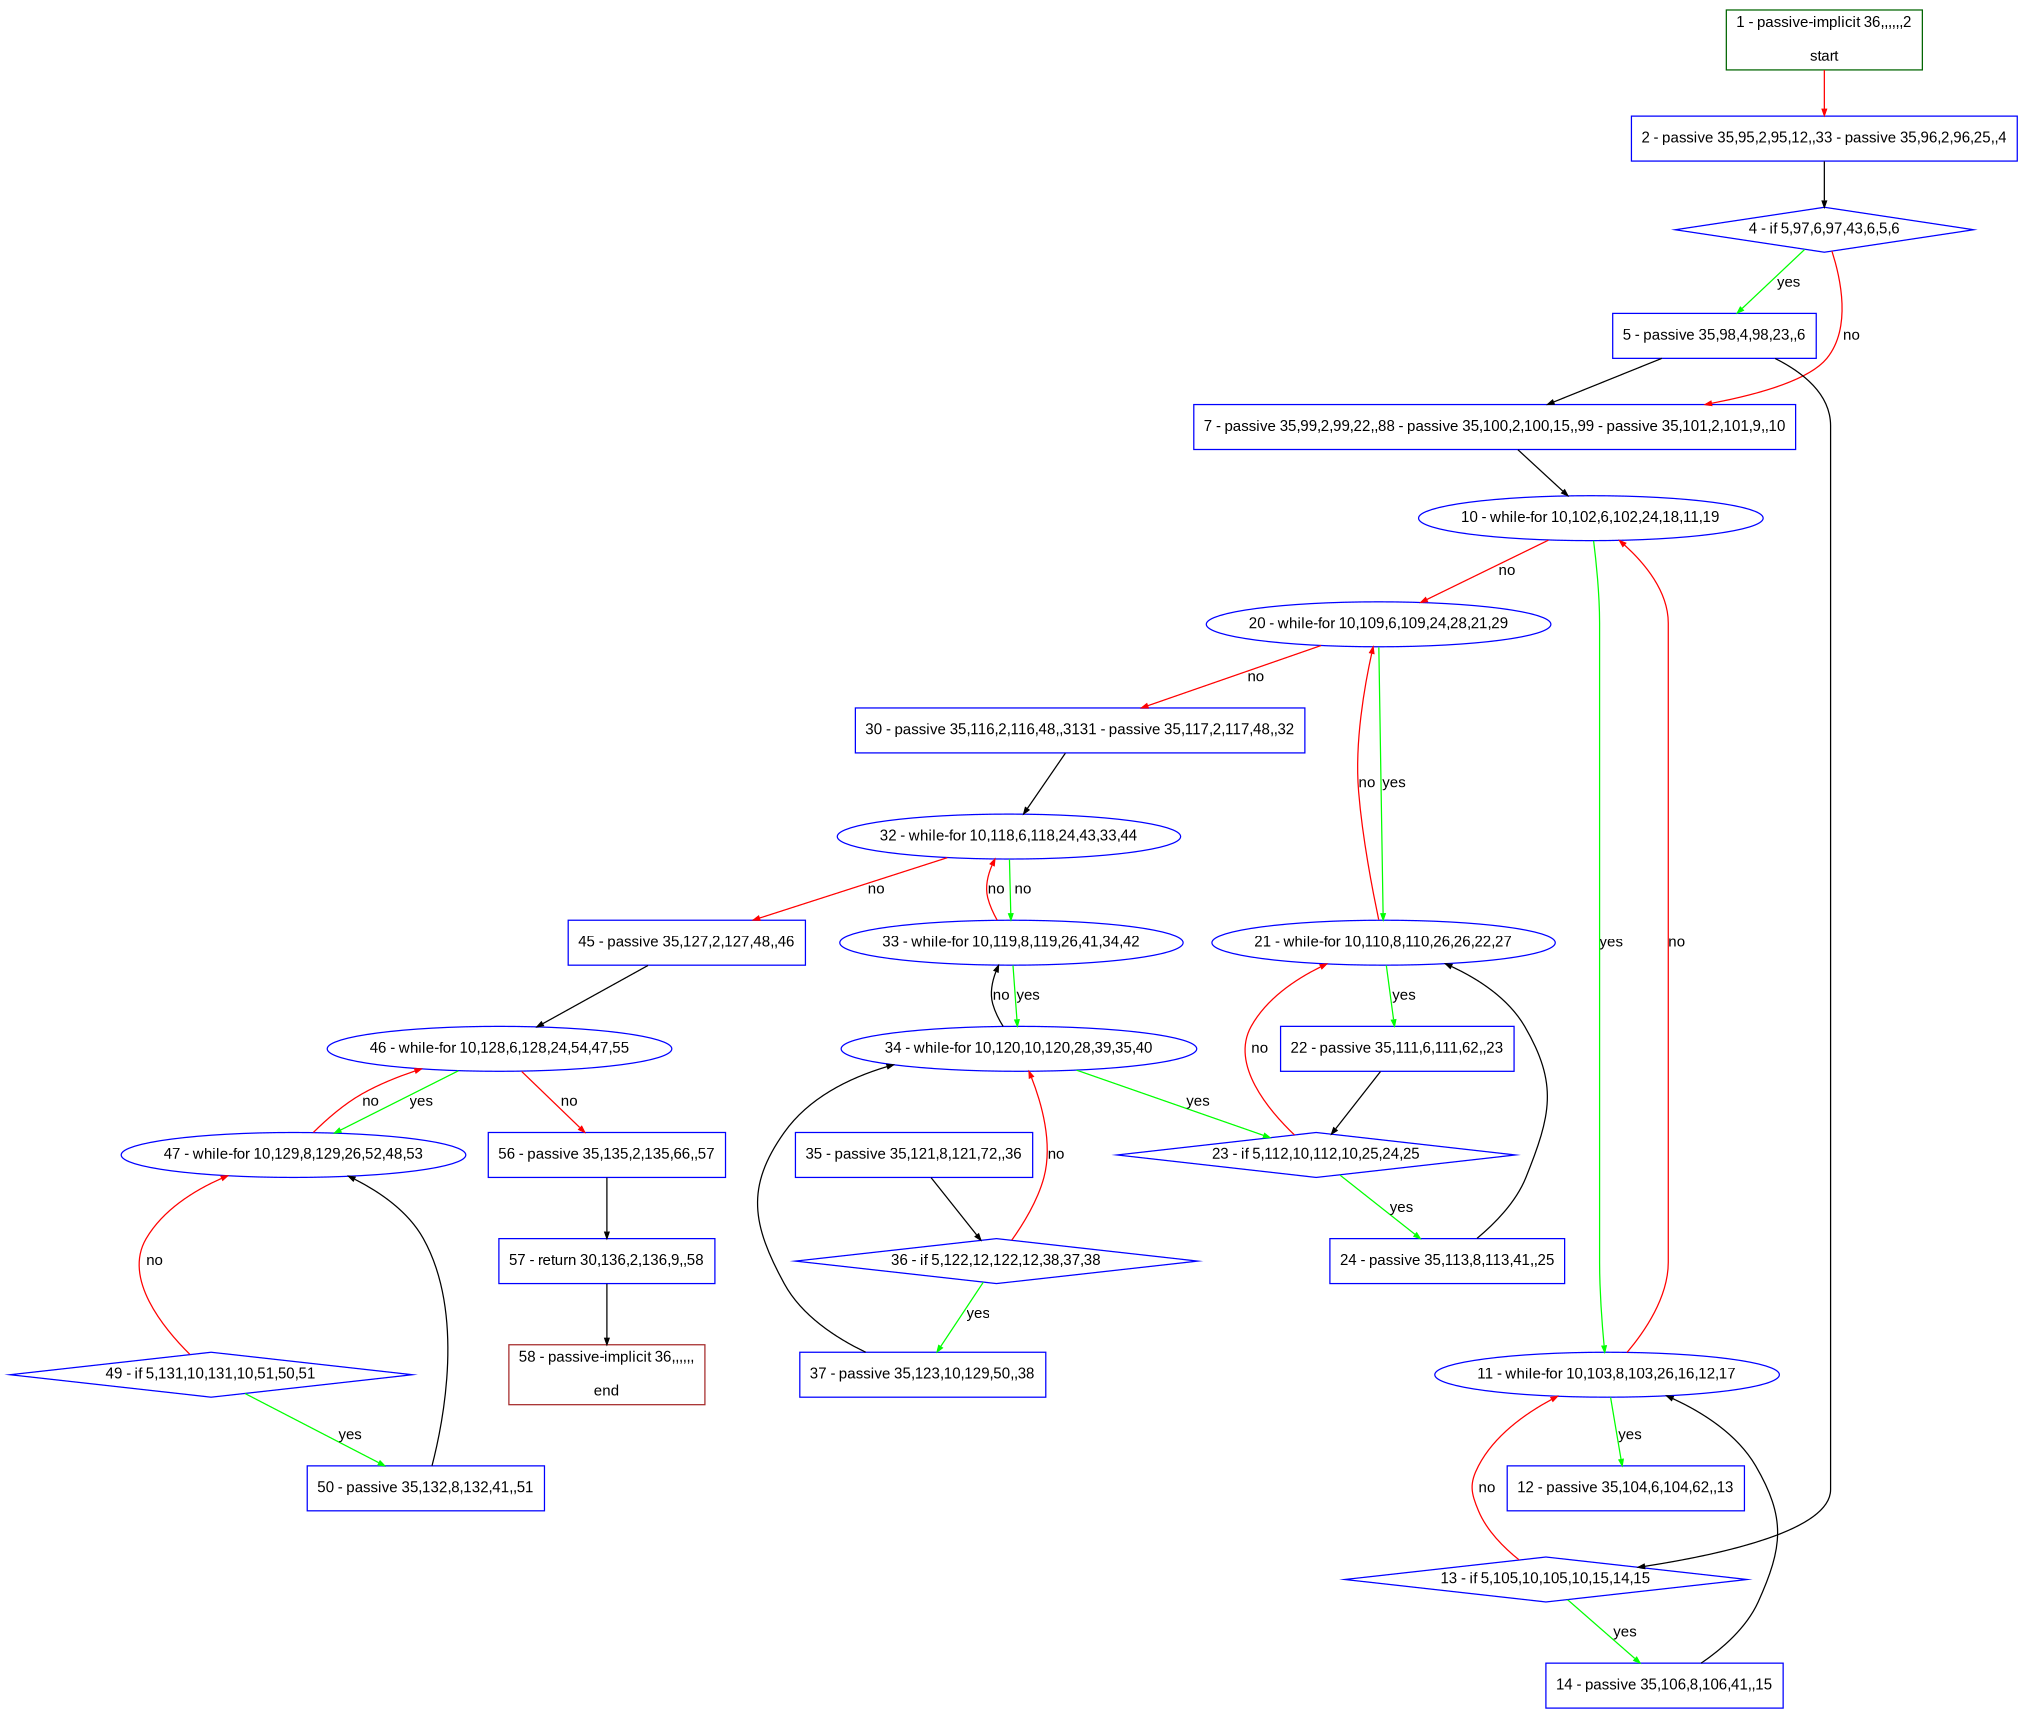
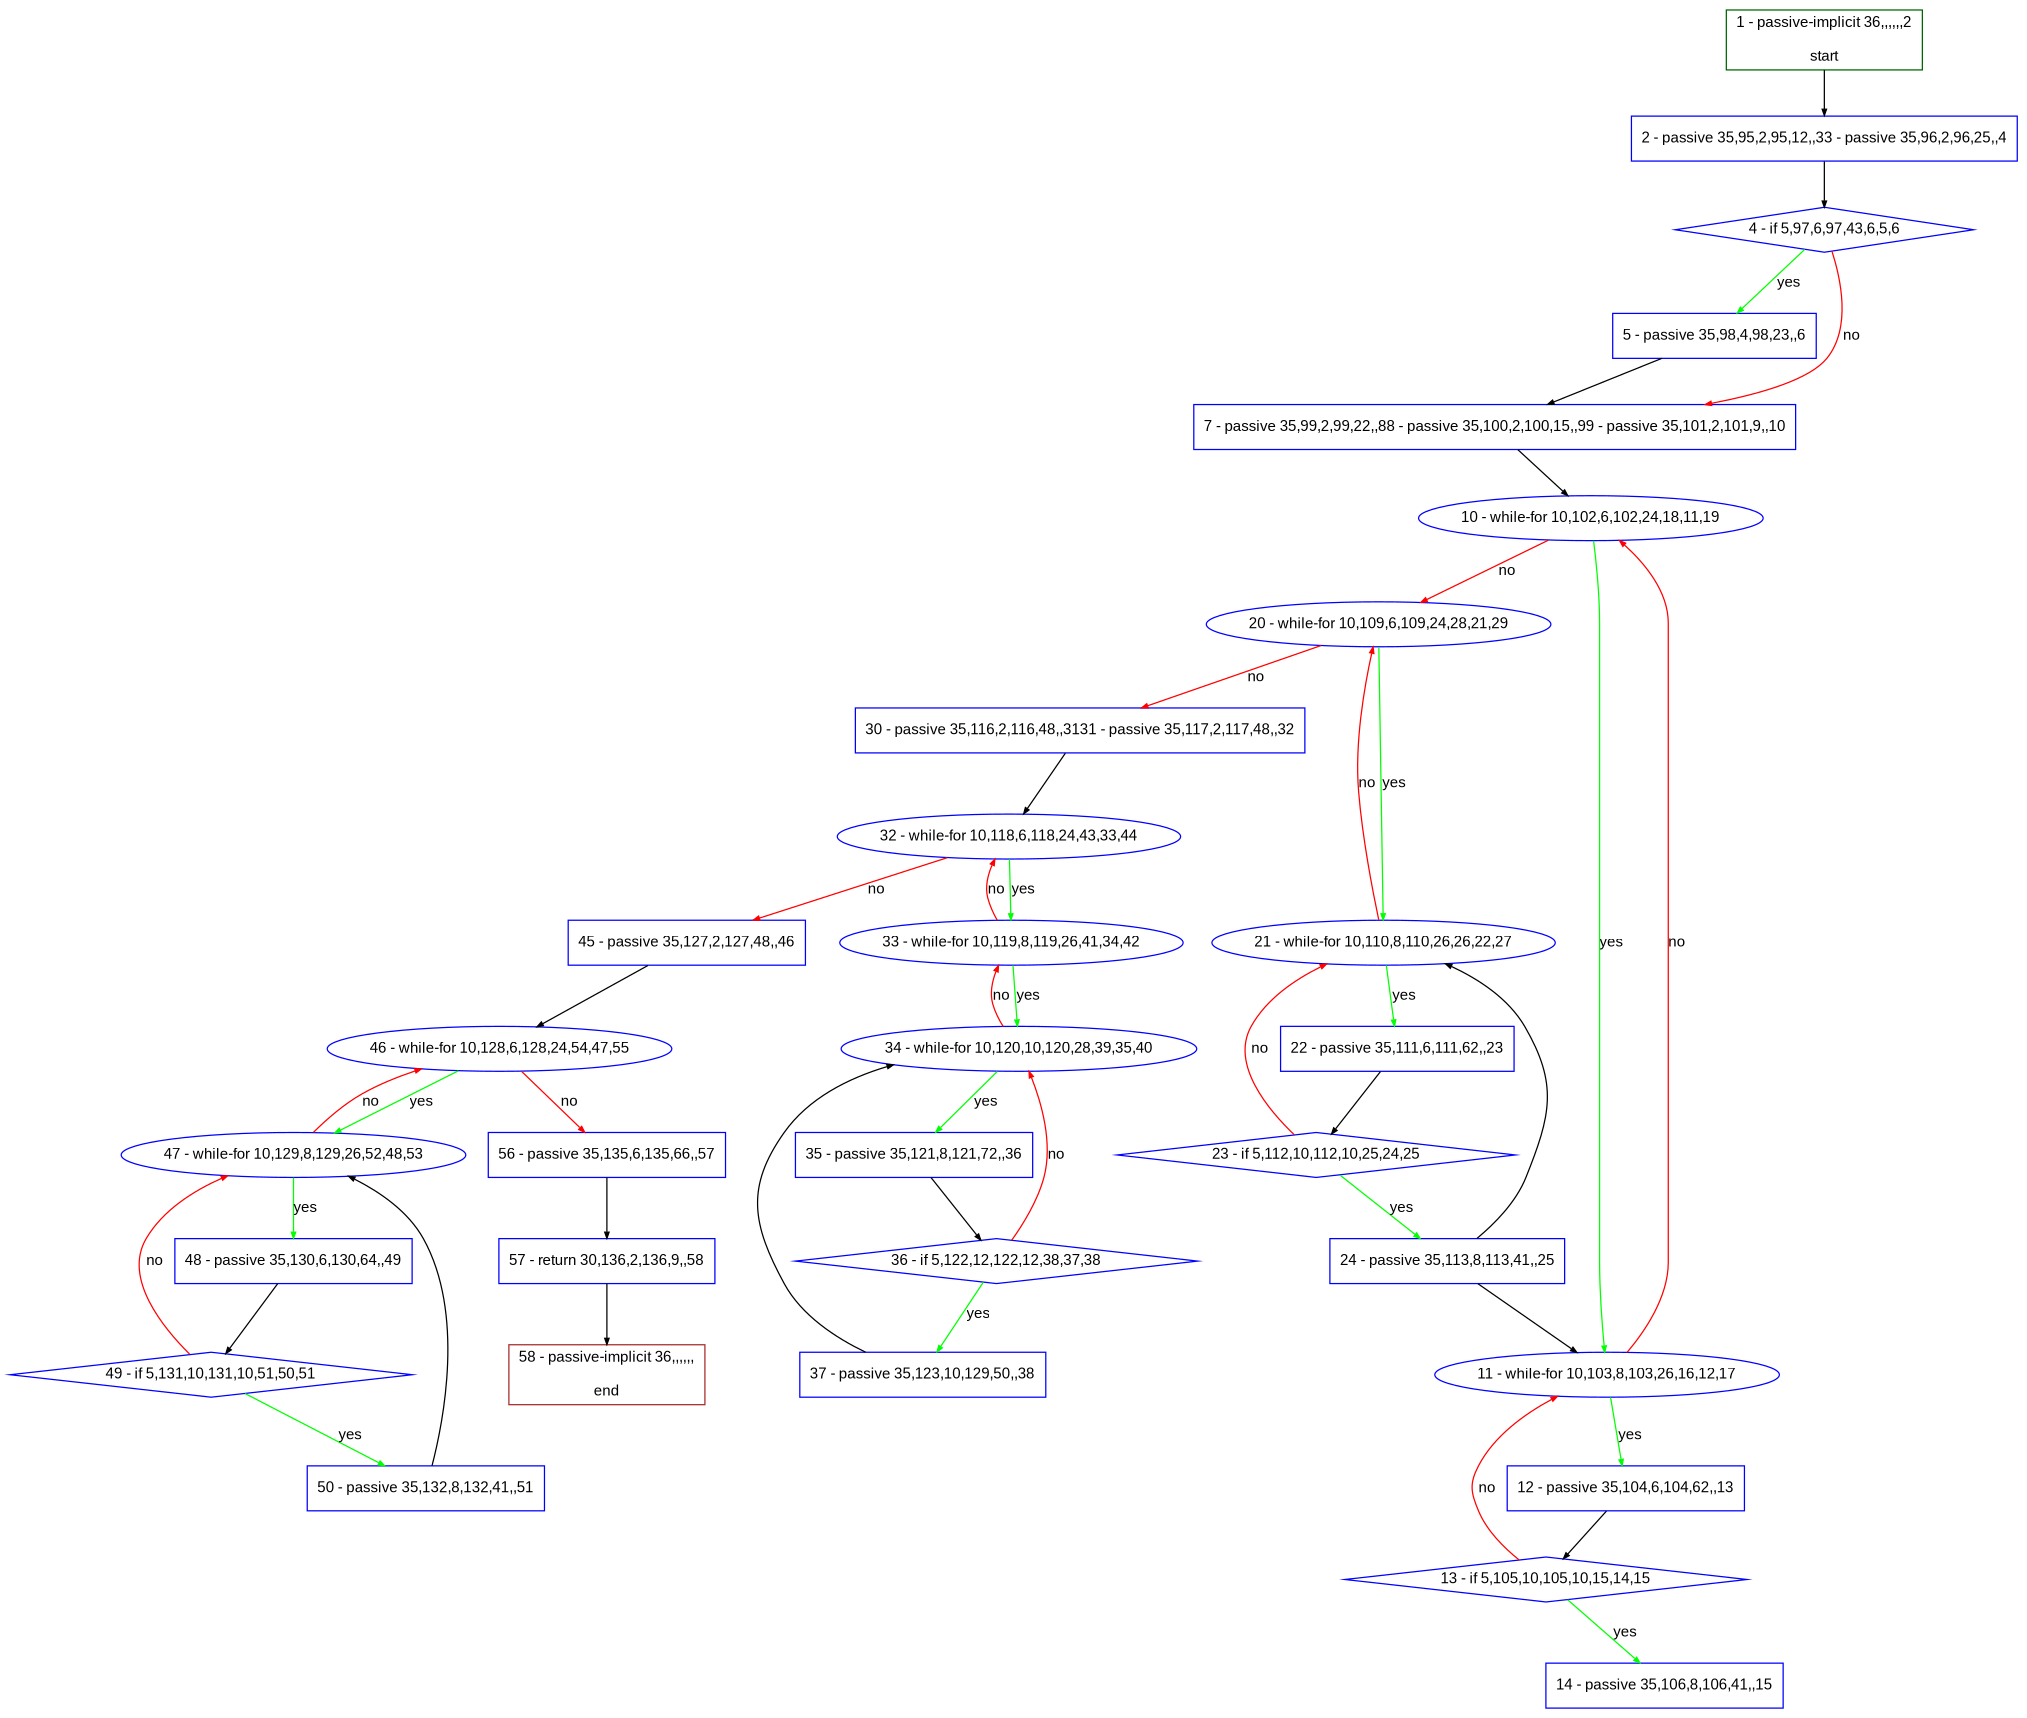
(1824, 90) -> (1824, 90)
(1023, 890) -> (1023, 890)
(992, 1000) -> (992, 1000)
(1831, 1017) -> (1587, 1533)
(1170, 1103) -> (969, 1100)
(607, 1155) -> (607, 1155)
none -> (293, 1261)
(1777, 1521) -> (1525, 1316)
